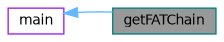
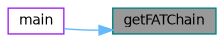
(95, 12) -> (81, 30)
